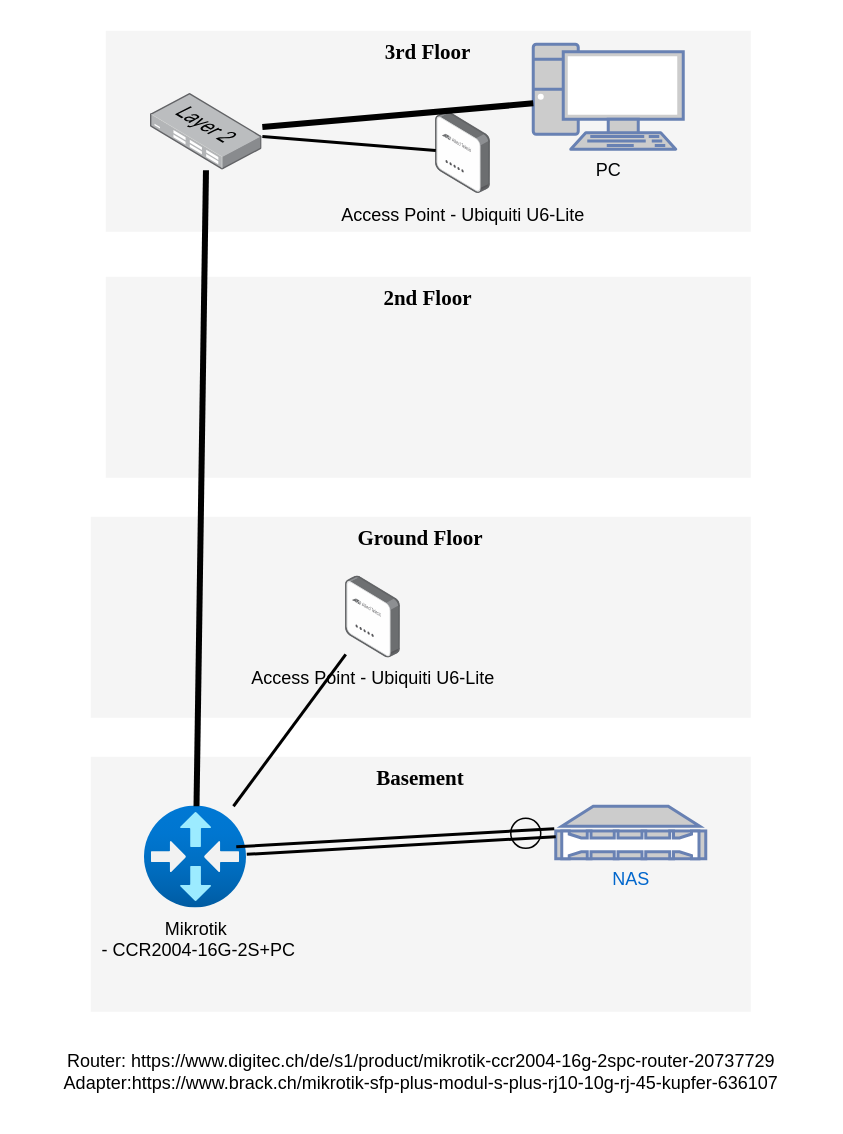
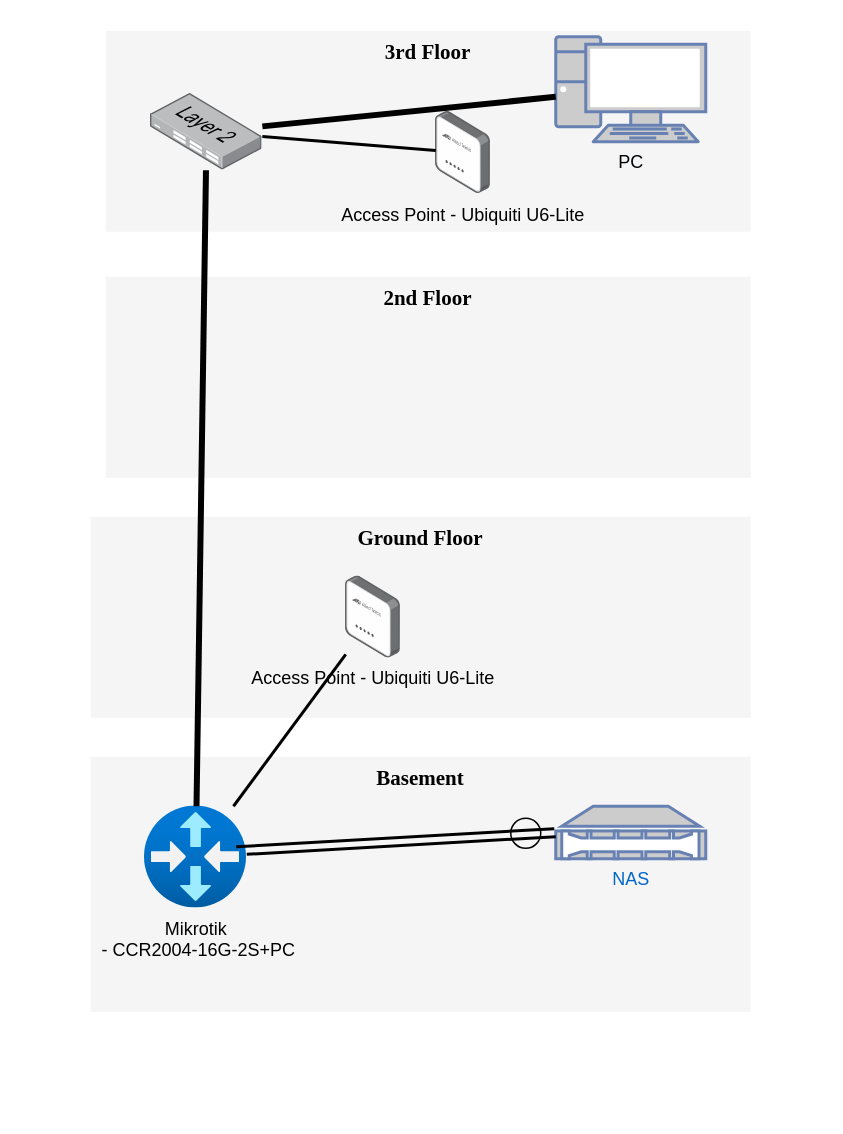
(608, 97) -> (631, 89)
(421, 1072) -> none
